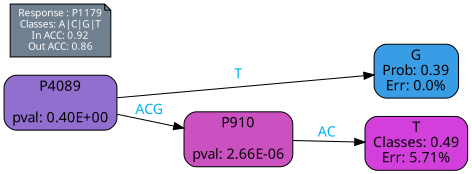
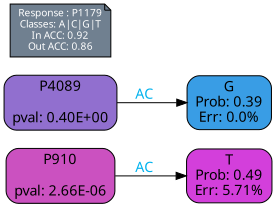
(238, 75) -> (145, 95)
(145, 120) -> none
(416, 143) -> (229, 176)
